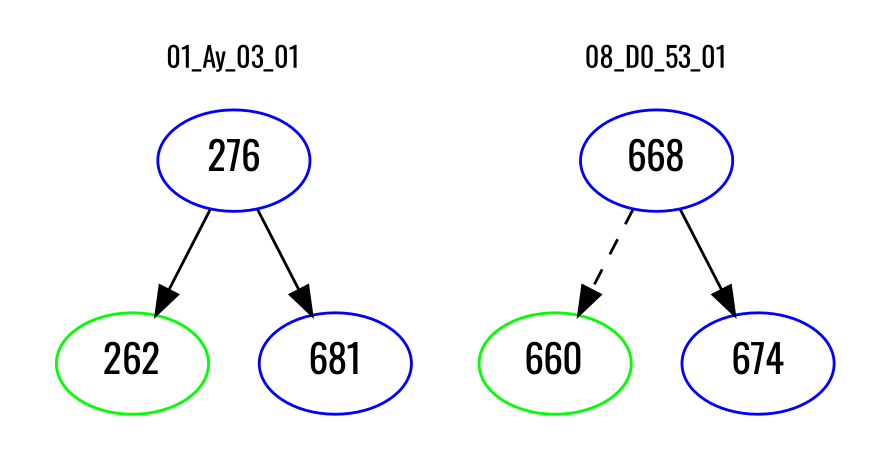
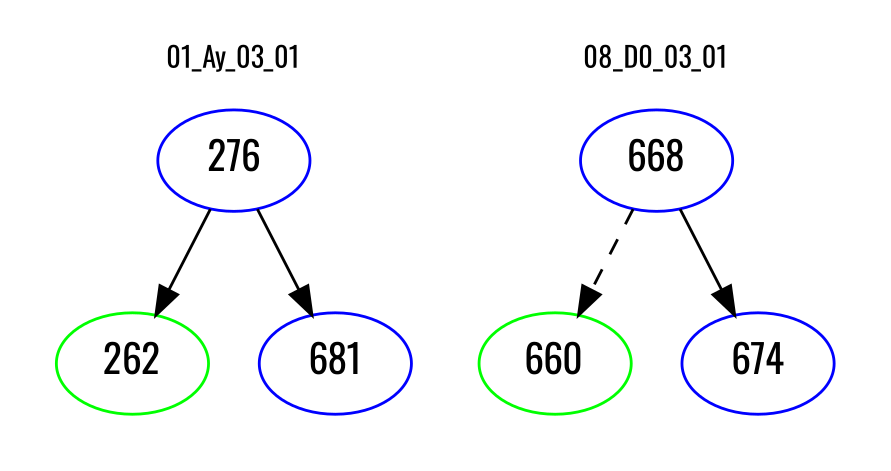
(657, 61) -> (657, 61)
